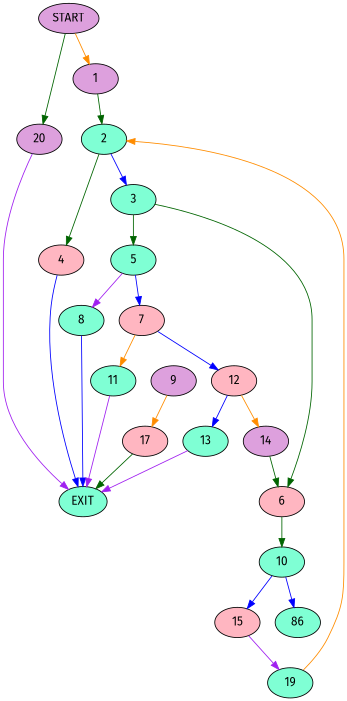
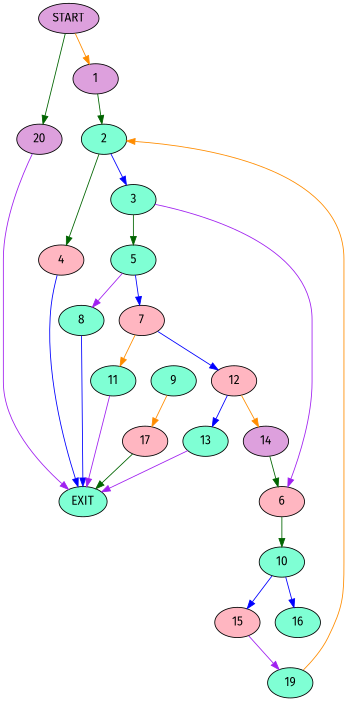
(308, 296) -> (308, 296)
(174, 381) -> (174, 381)
(298, 622) -> (298, 622)
